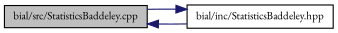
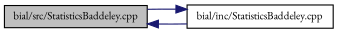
(260, 17) -> (260, 17)
